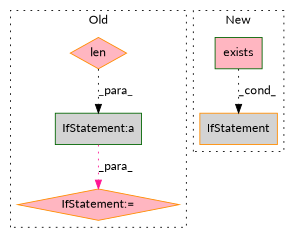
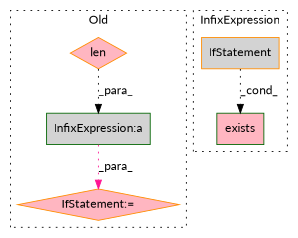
(239, 20) -> (240, 20)
(239, 87) -> (240, 87)
(98, 129) -> (98, 129)
